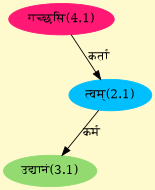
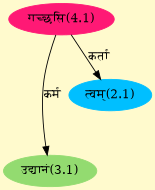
(83, 129) -> (43, 90)
